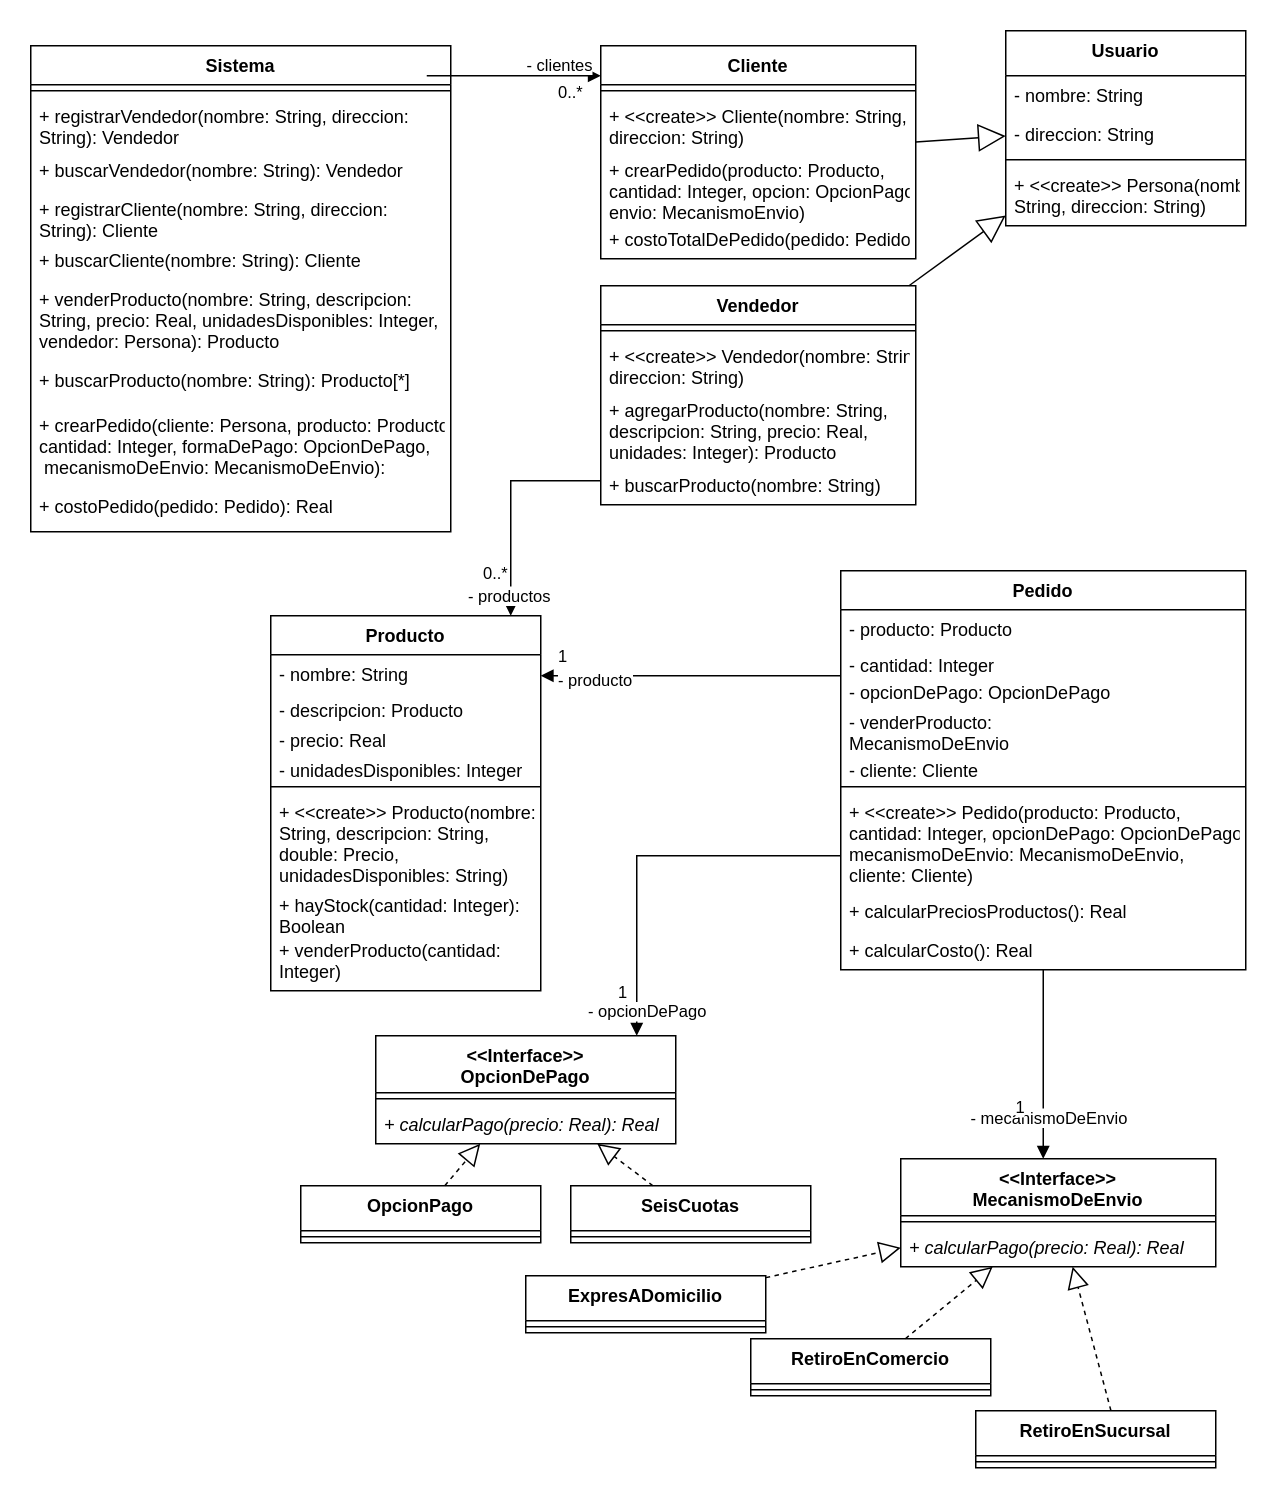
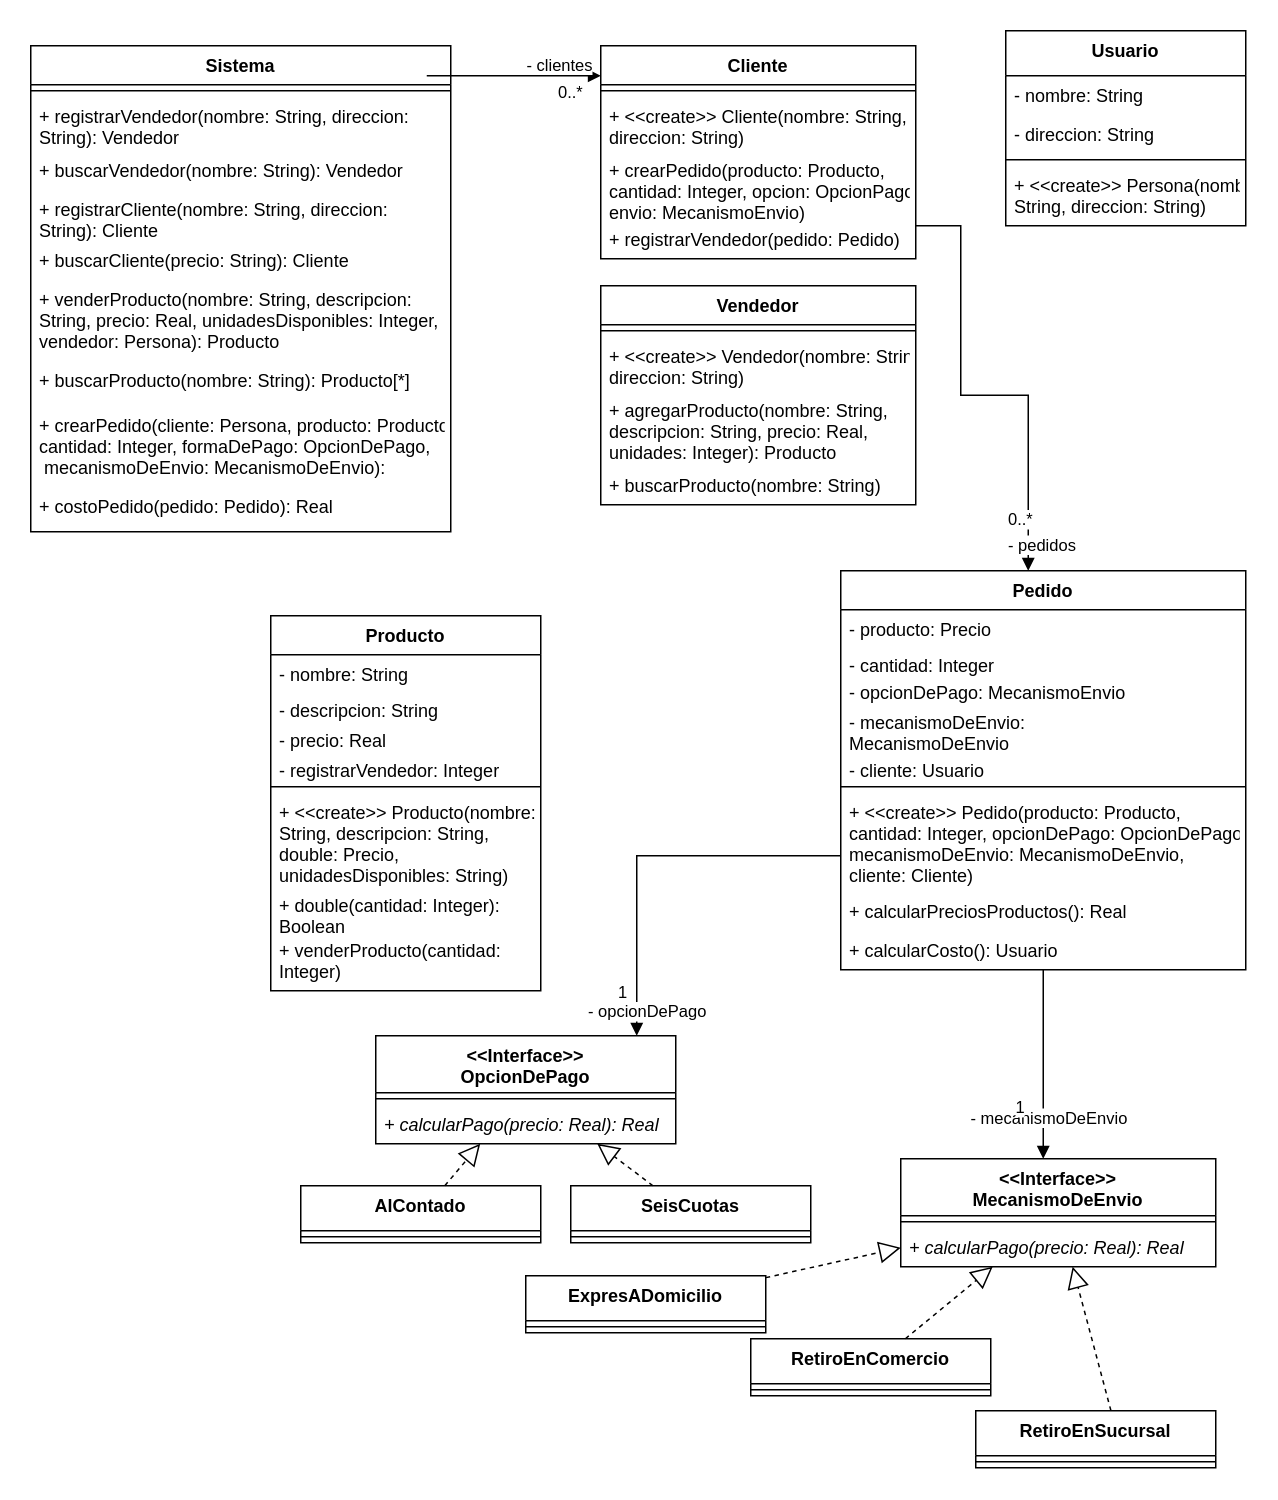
(948, 140) -> none
(774, 240) -> (771, 240)
(946, 259) -> none
(217, 261) -> (215, 261)
none -> (961, 384)
(511, 498) -> none
(943, 630) -> (930, 630)
(703, 676) -> none
(978, 693) -> (986, 693)
(383, 711) -> (371, 711)
(930, 723) -> (935, 723)
(414, 771) -> (411, 771)
(923, 771) -> (926, 771)
(419, 906) -> (406, 906)
(951, 951) -> (966, 951)
(420, 1206) -> (420, 1206)
